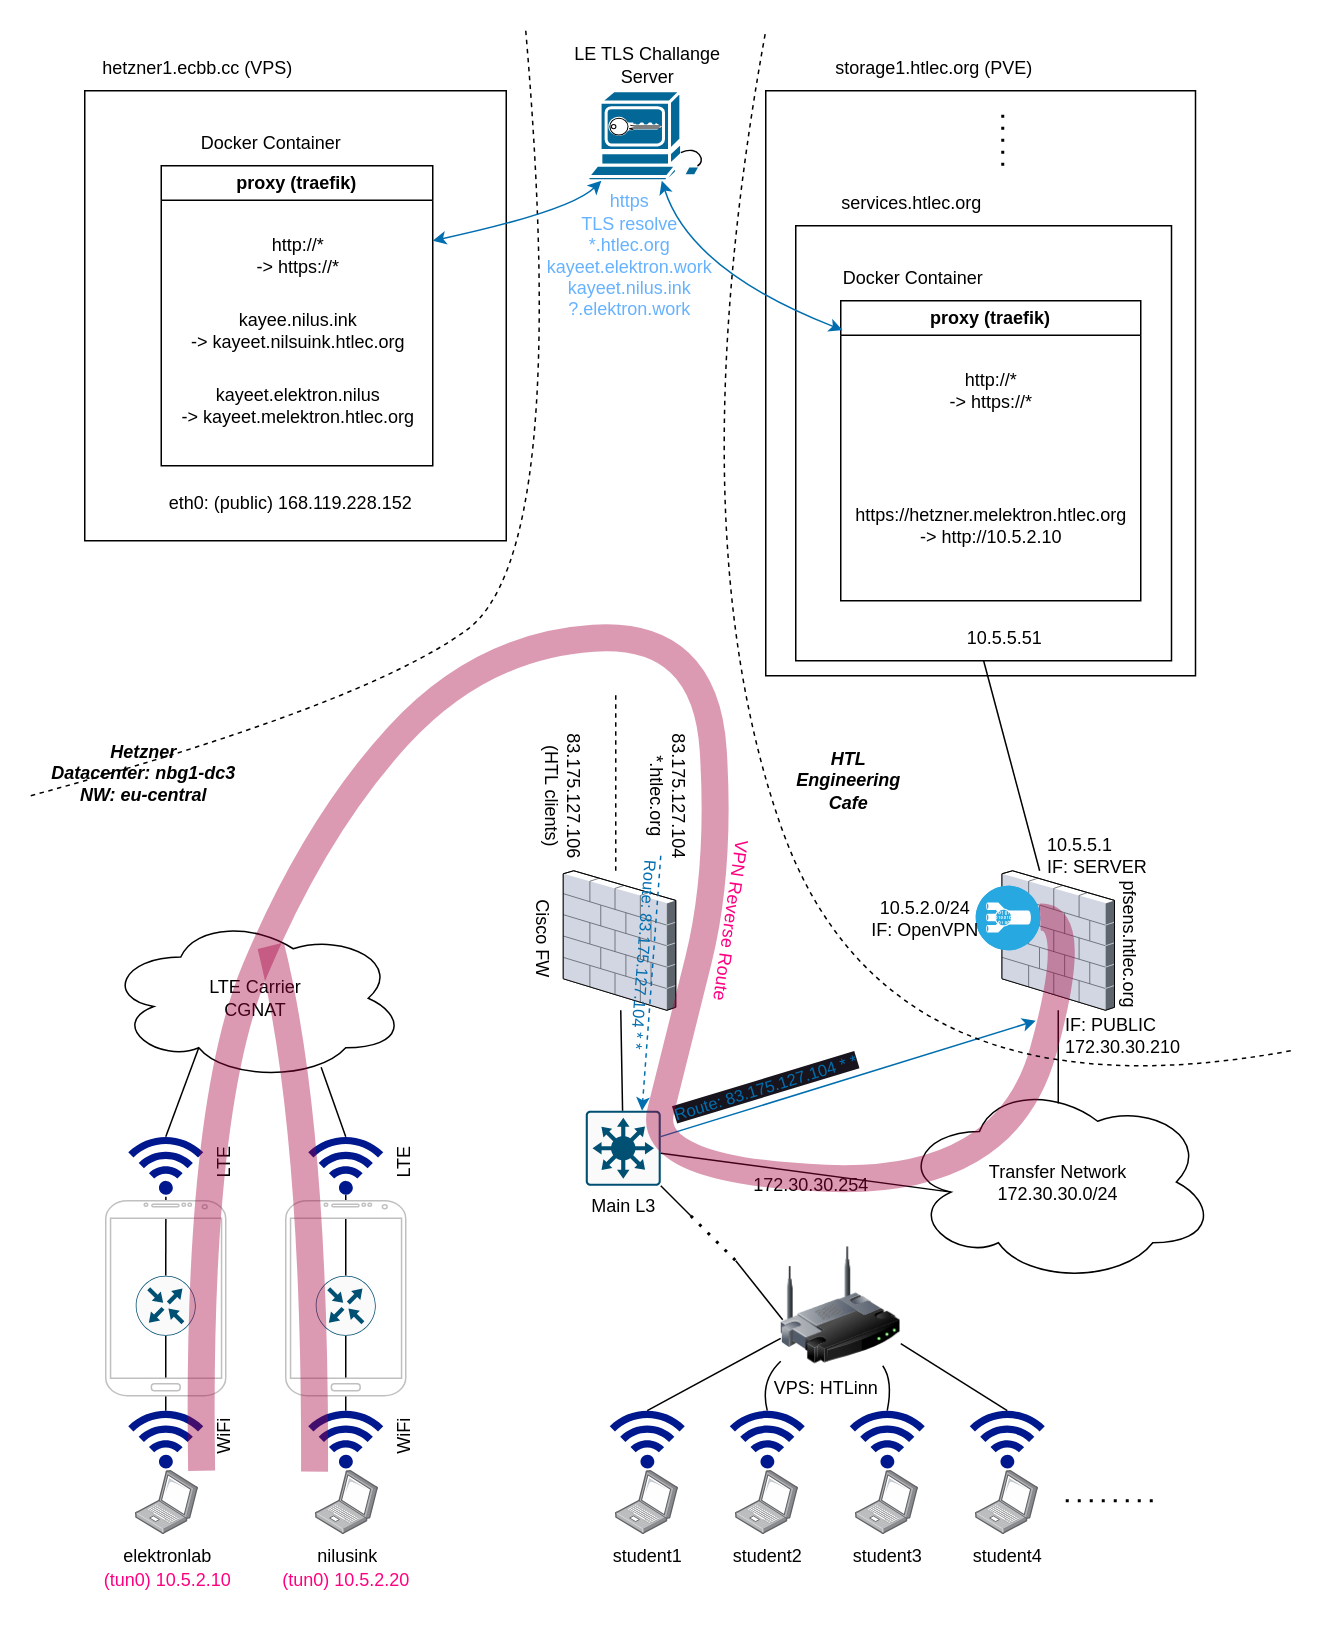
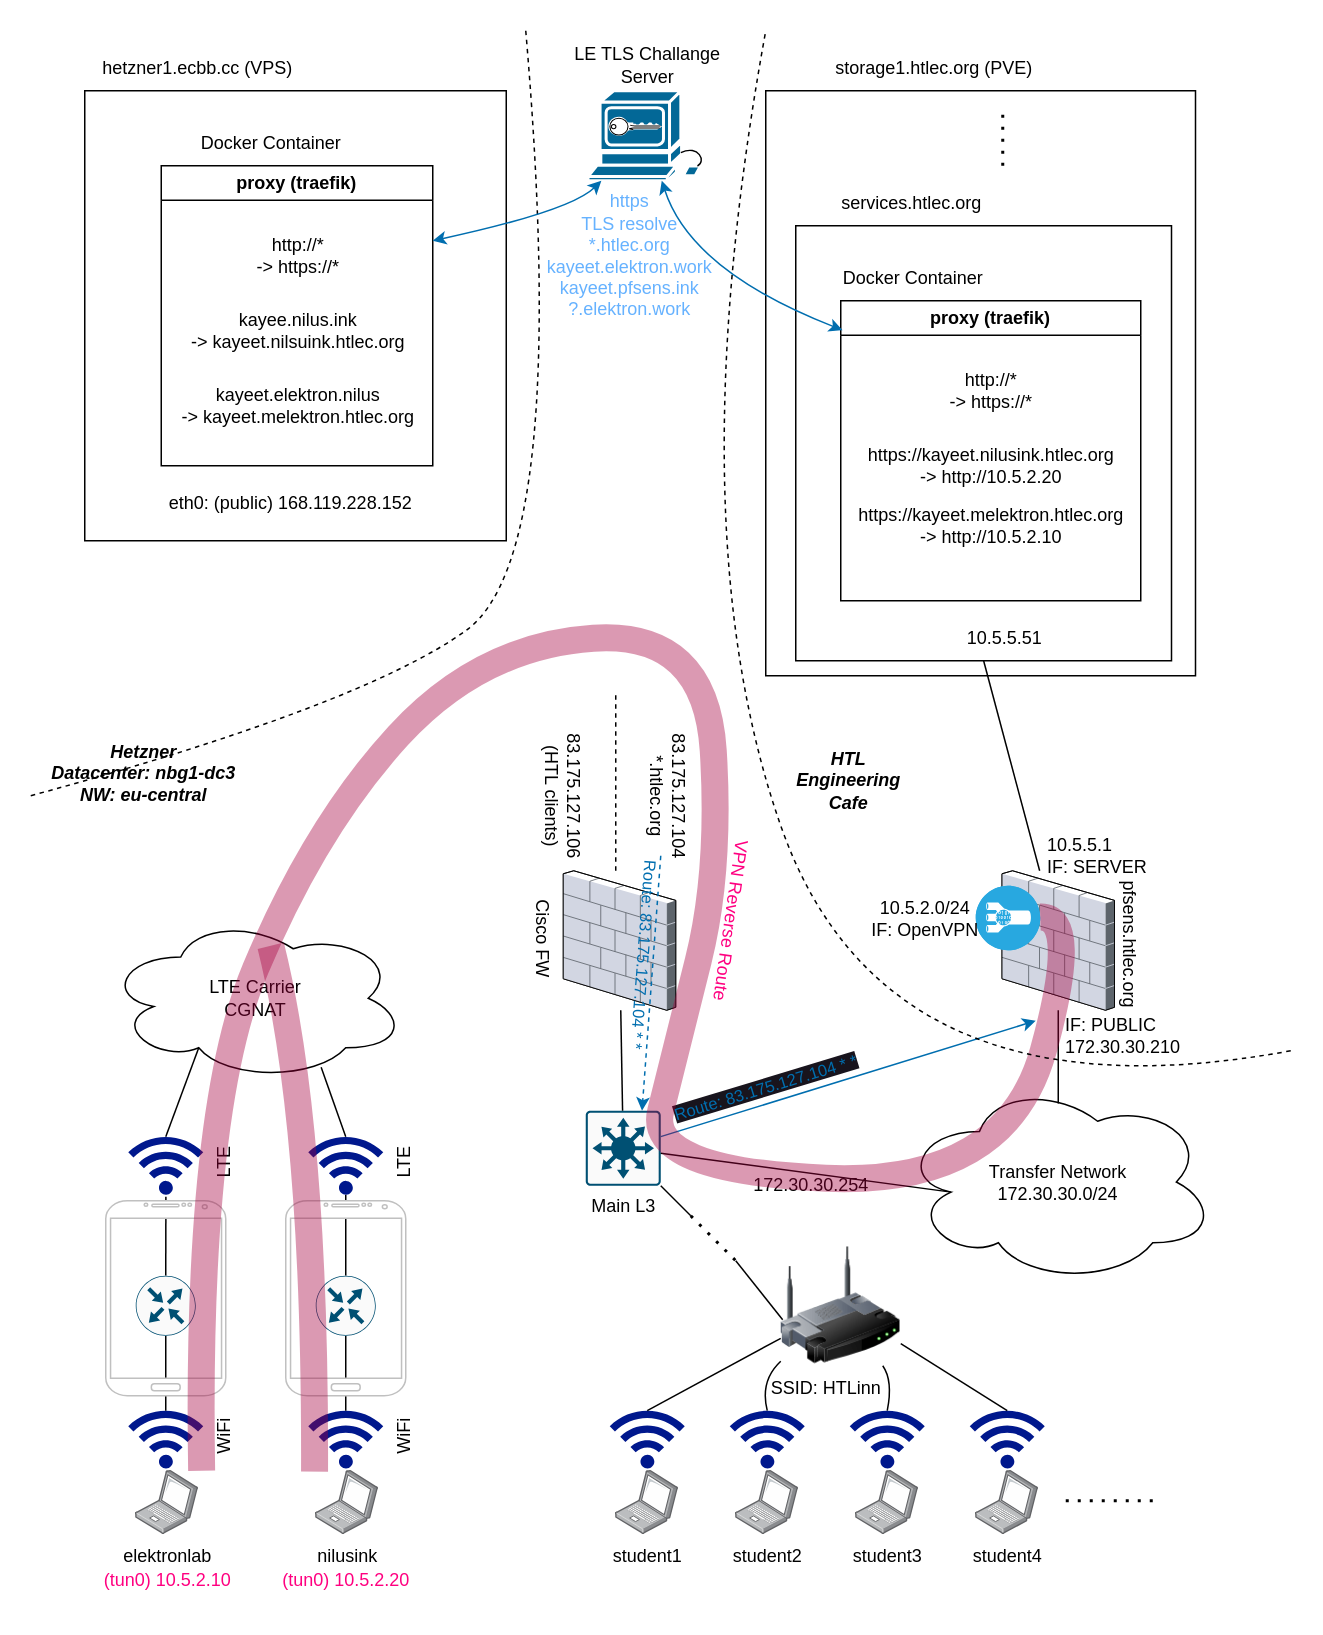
(630, 256) -> (630, 256)
none -> (991, 466)
(992, 526) -> (992, 526)
(827, 1388) -> (827, 1388)
